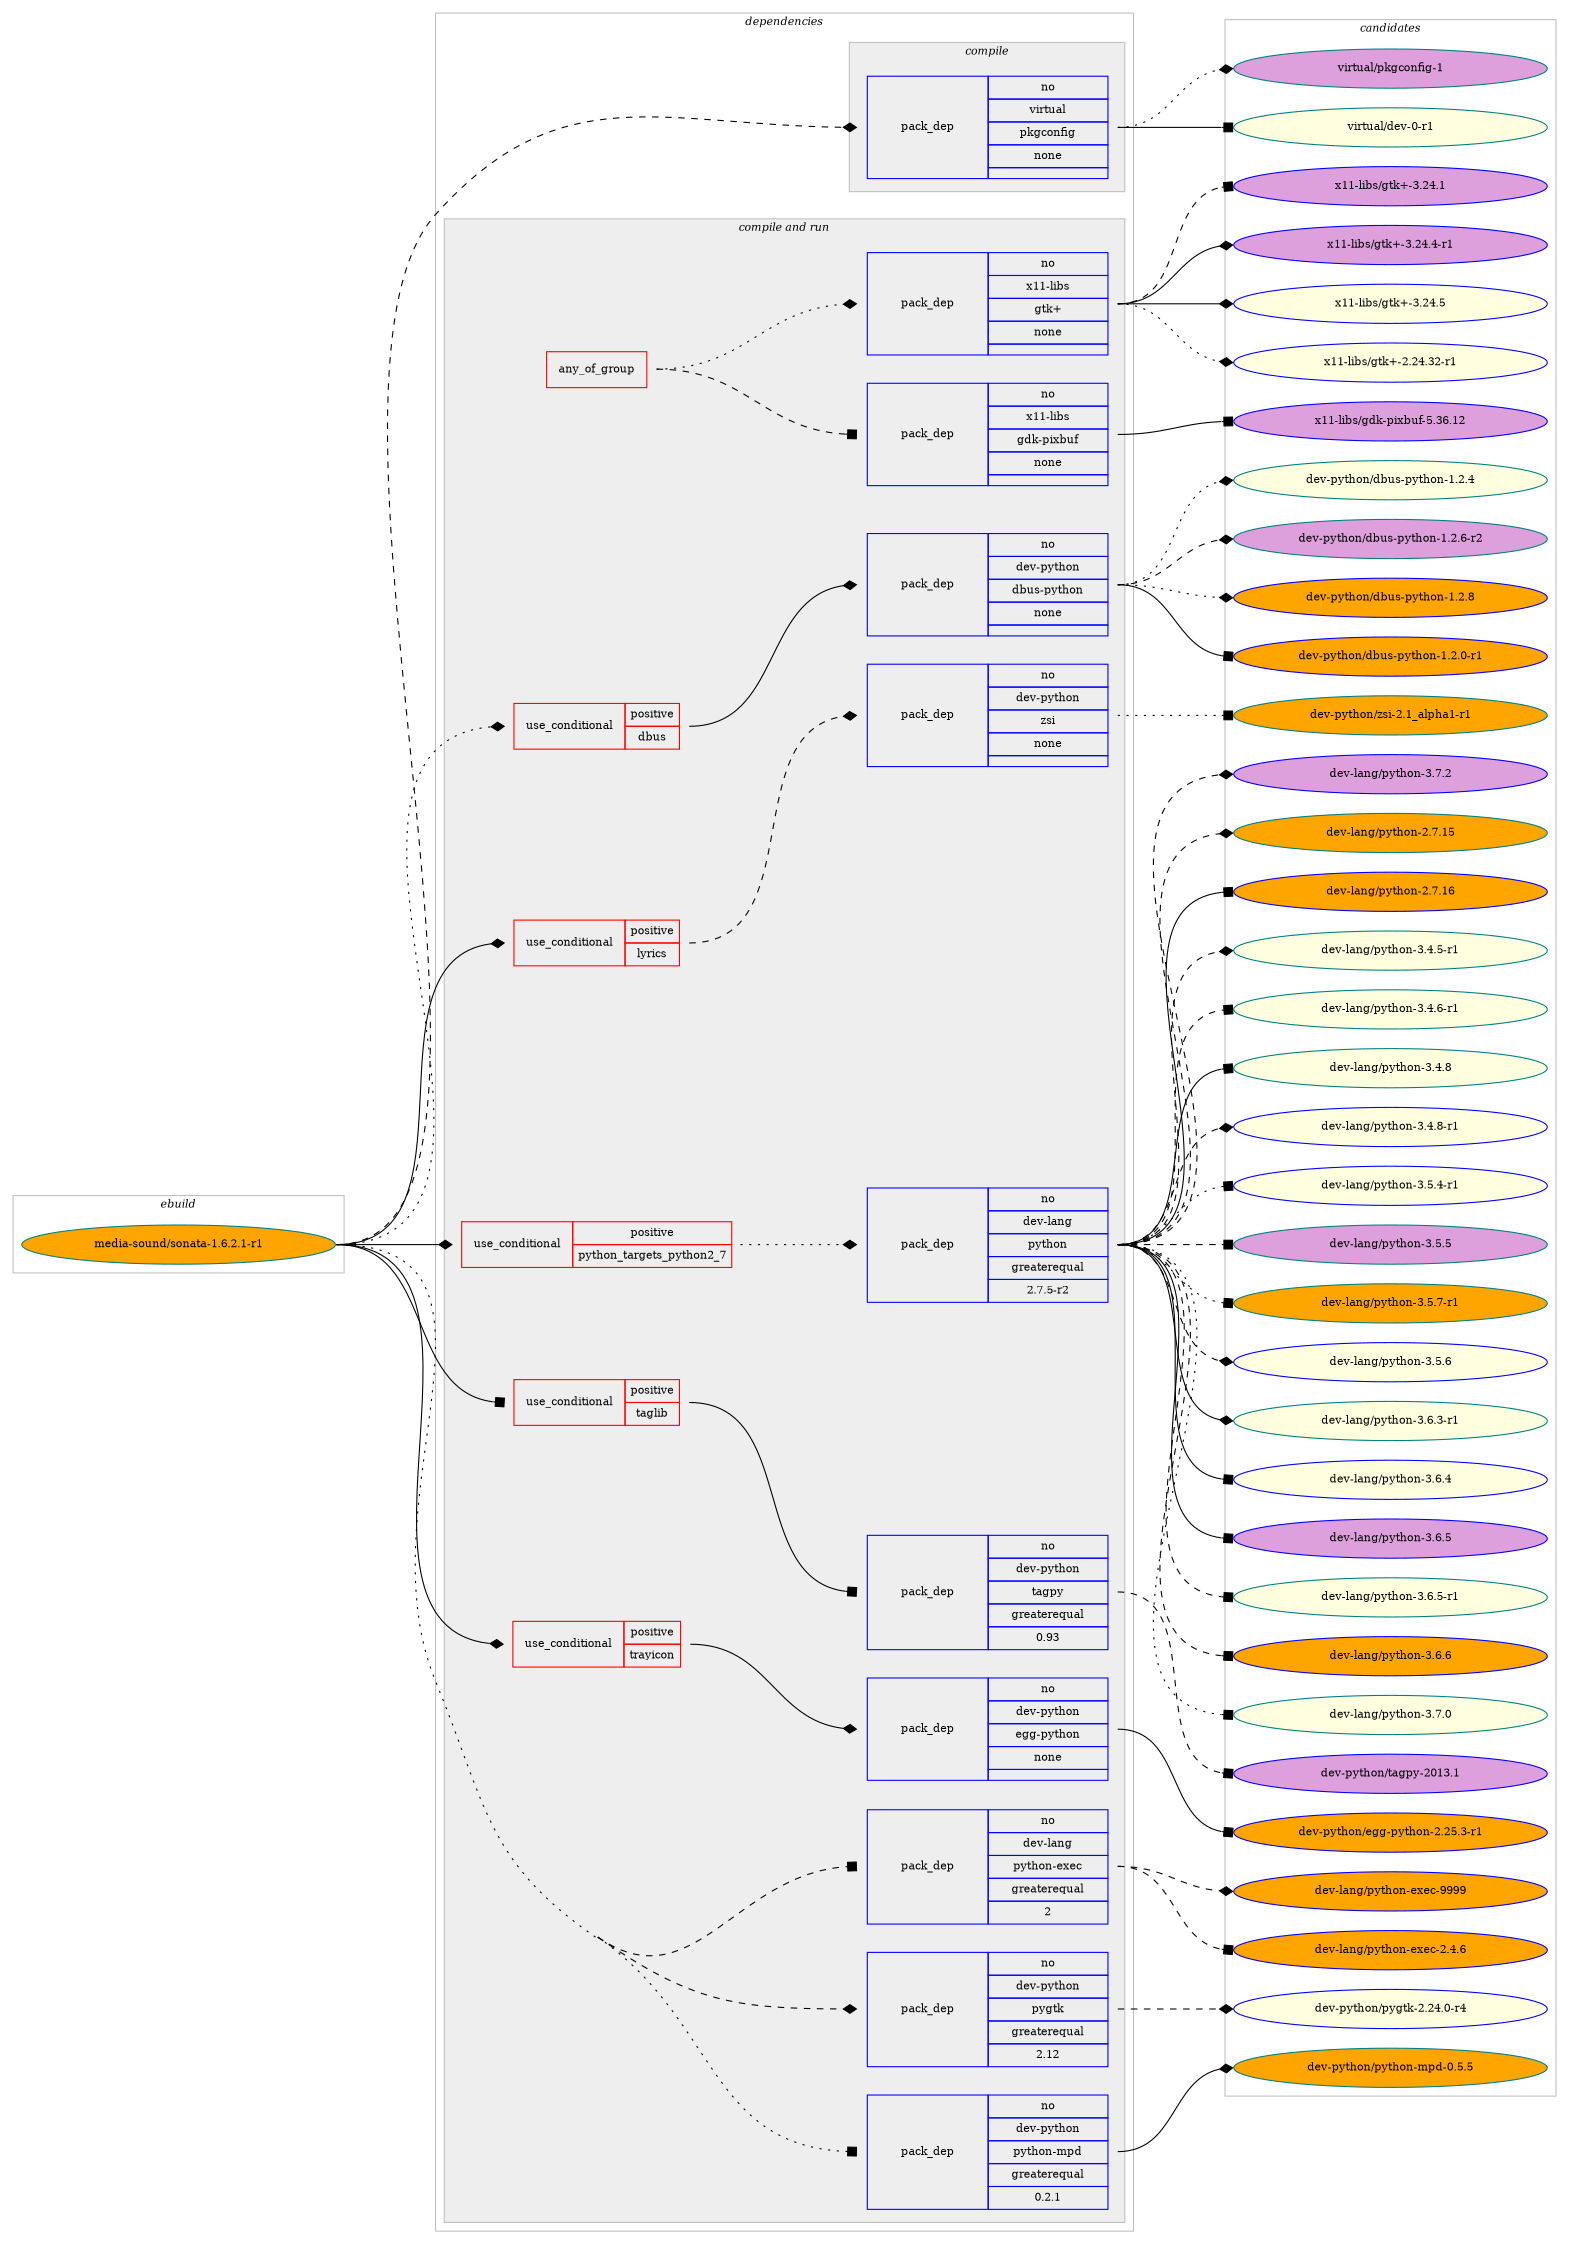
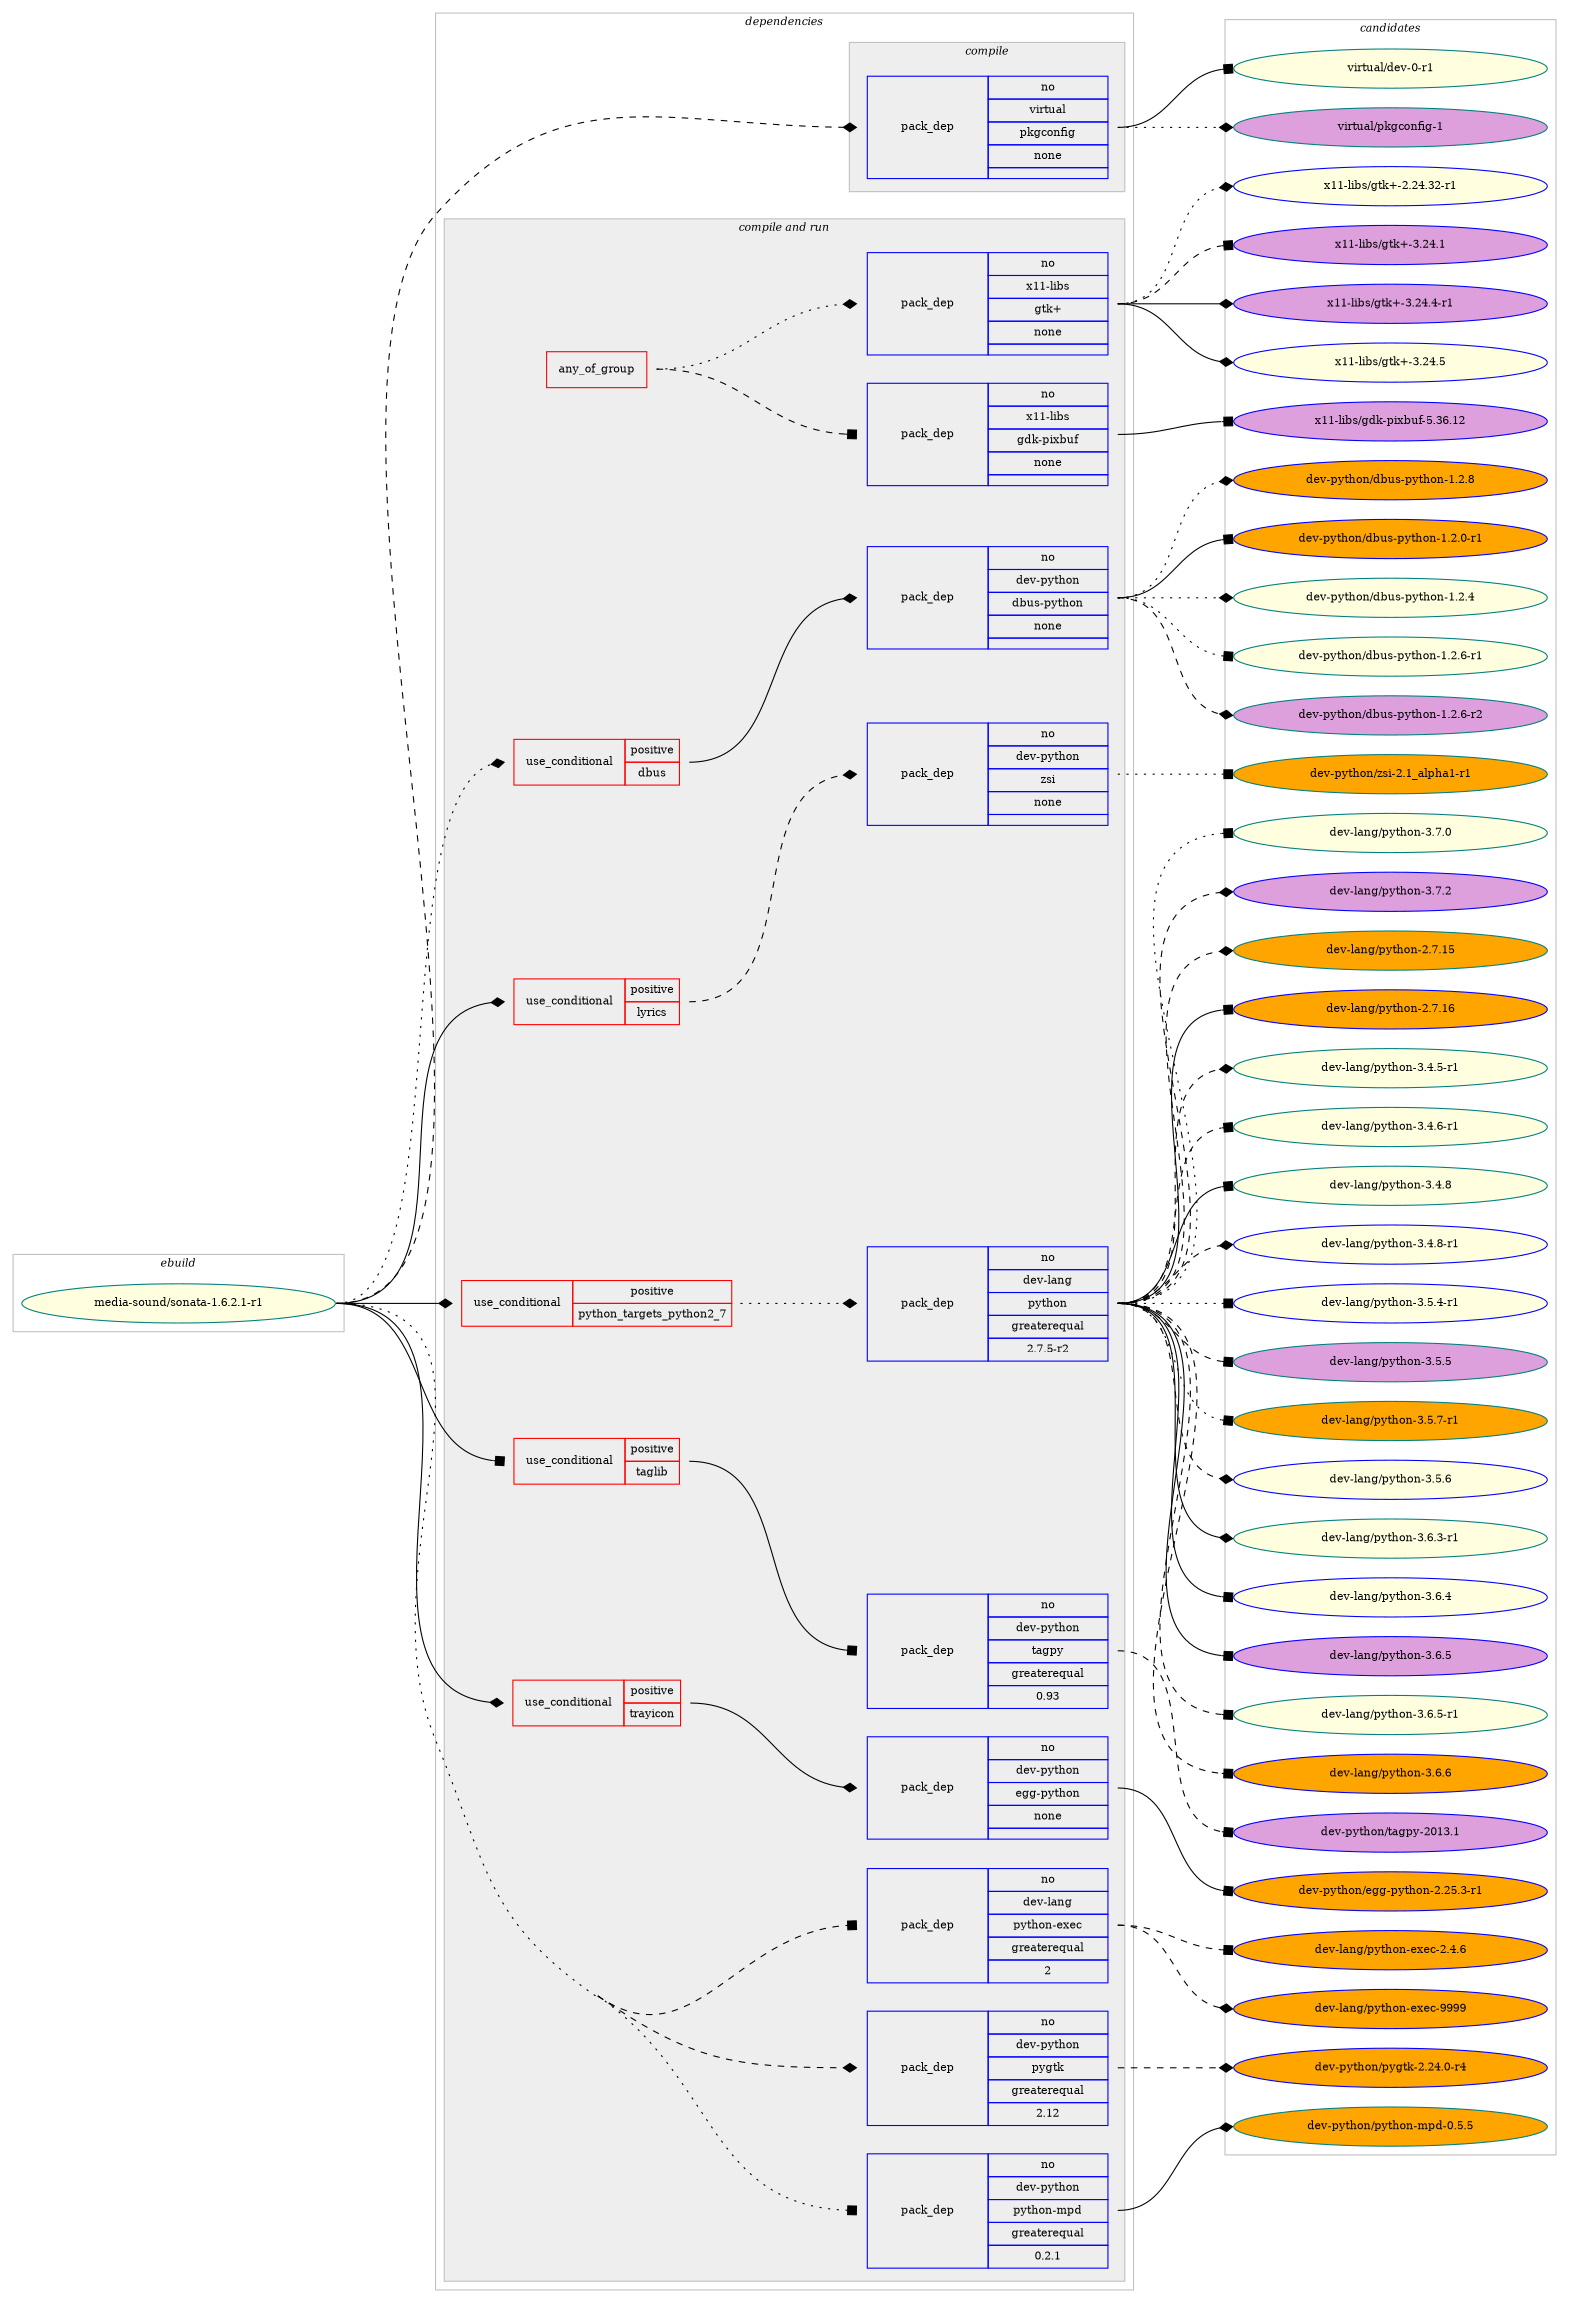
none -> (1391, 657)
(179, 1245) -> (179, 1303)
(1391, 2009) -> (1391, 2068)
